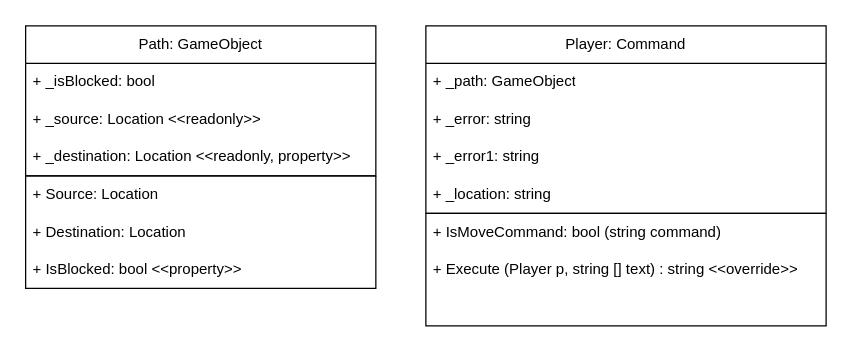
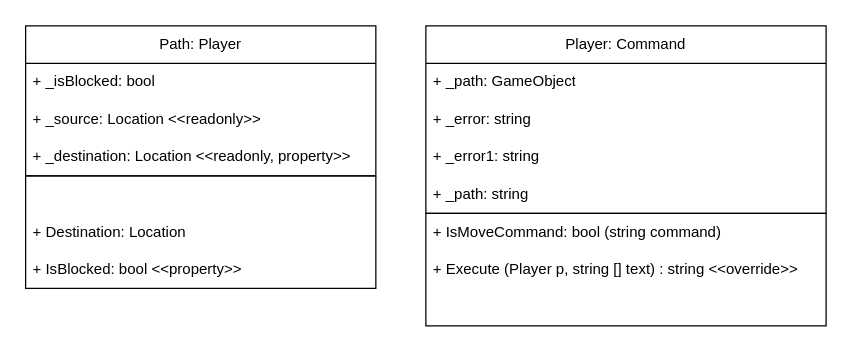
(201, 44) -> (201, 44)
(201, 194) -> none
(501, 194) -> (488, 194)
